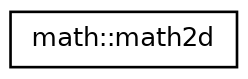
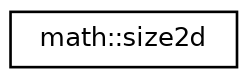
(124, 40) -> (124, 40)
